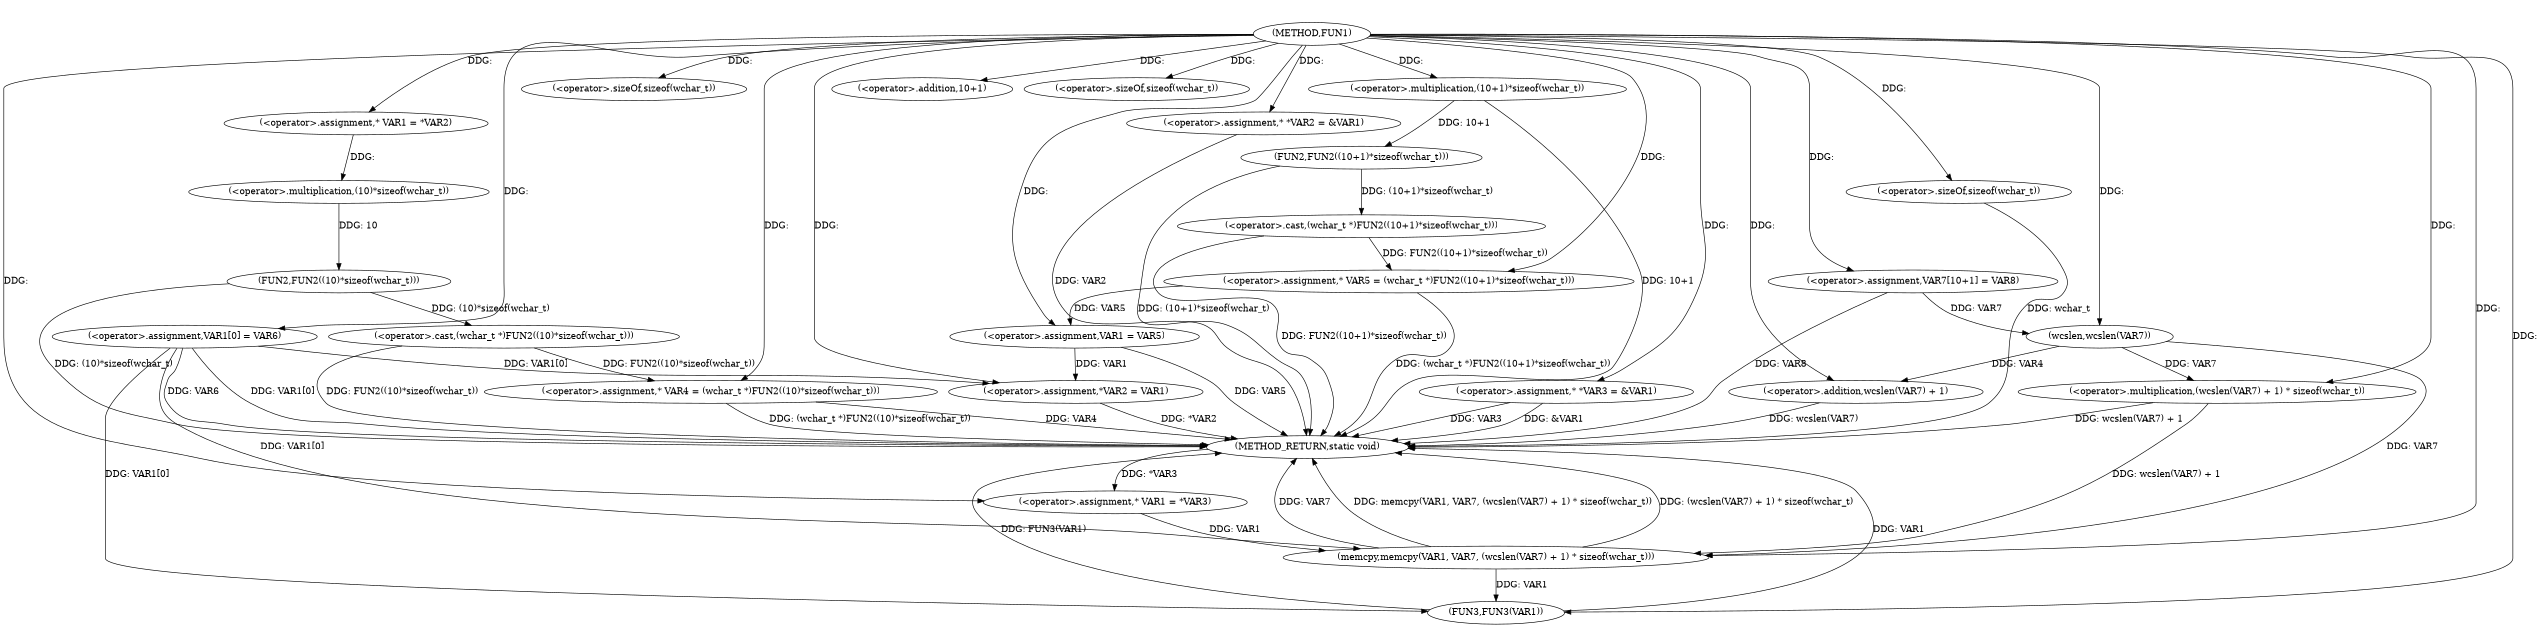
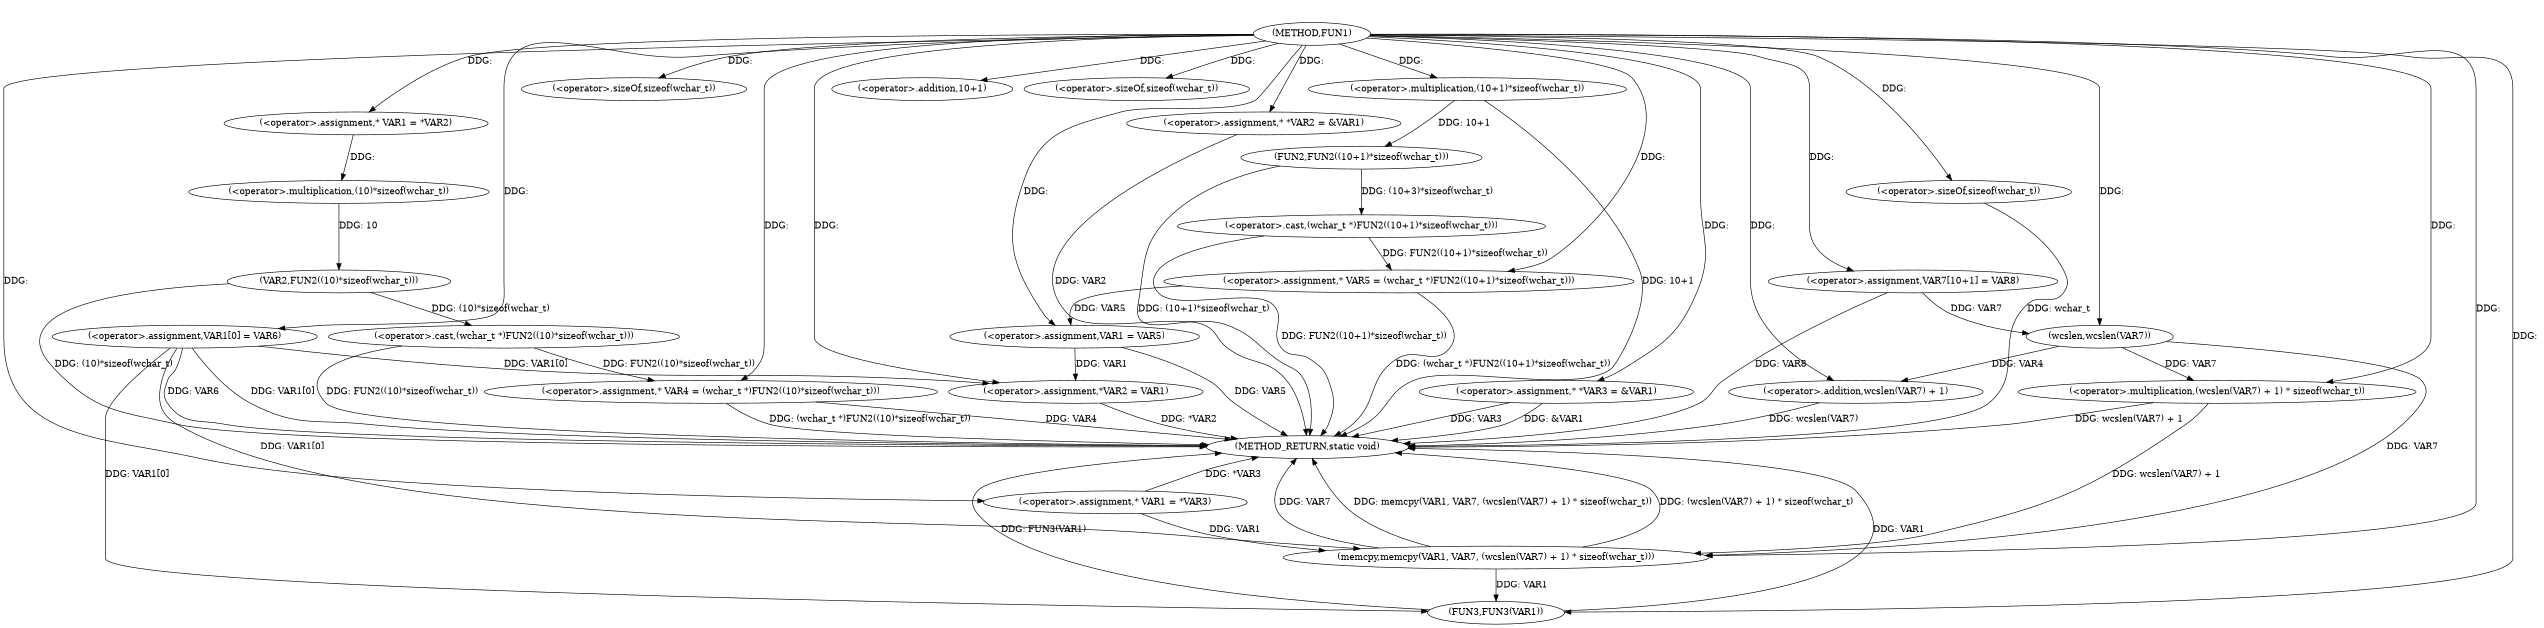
(1427, 192) -> (1427, 192)
(339, 281) -> (339, 281)
(1174, 453) -> (1198, 473)
